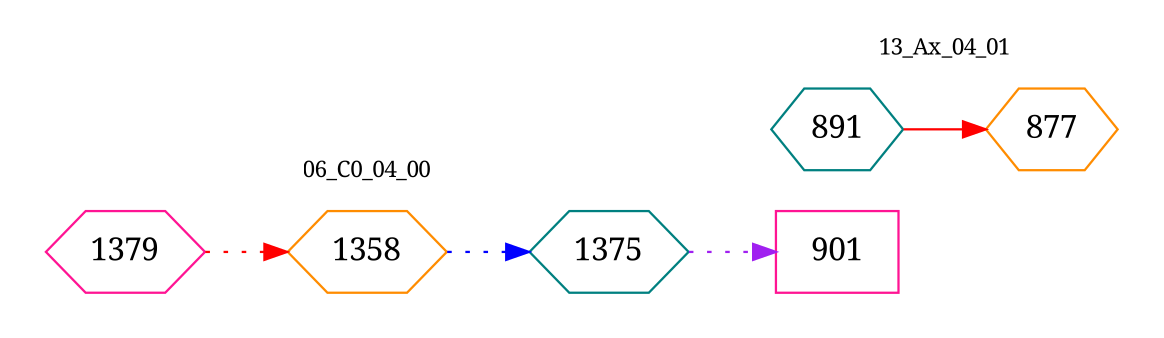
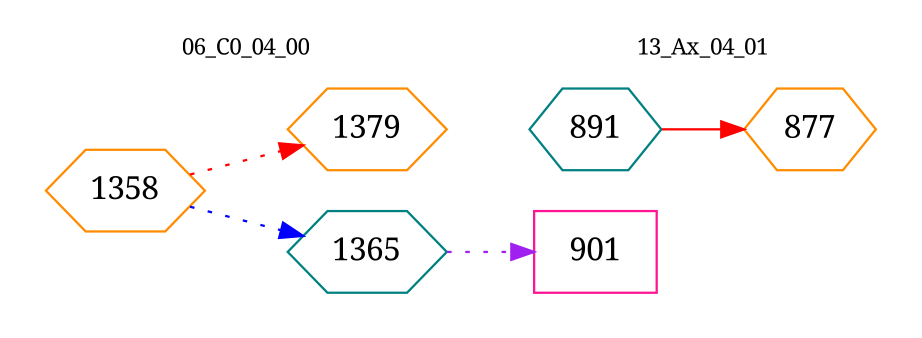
(125, 252) -> (367, 129)
(235, 252) -> (235, 163)
(609, 252) -> (367, 252)
